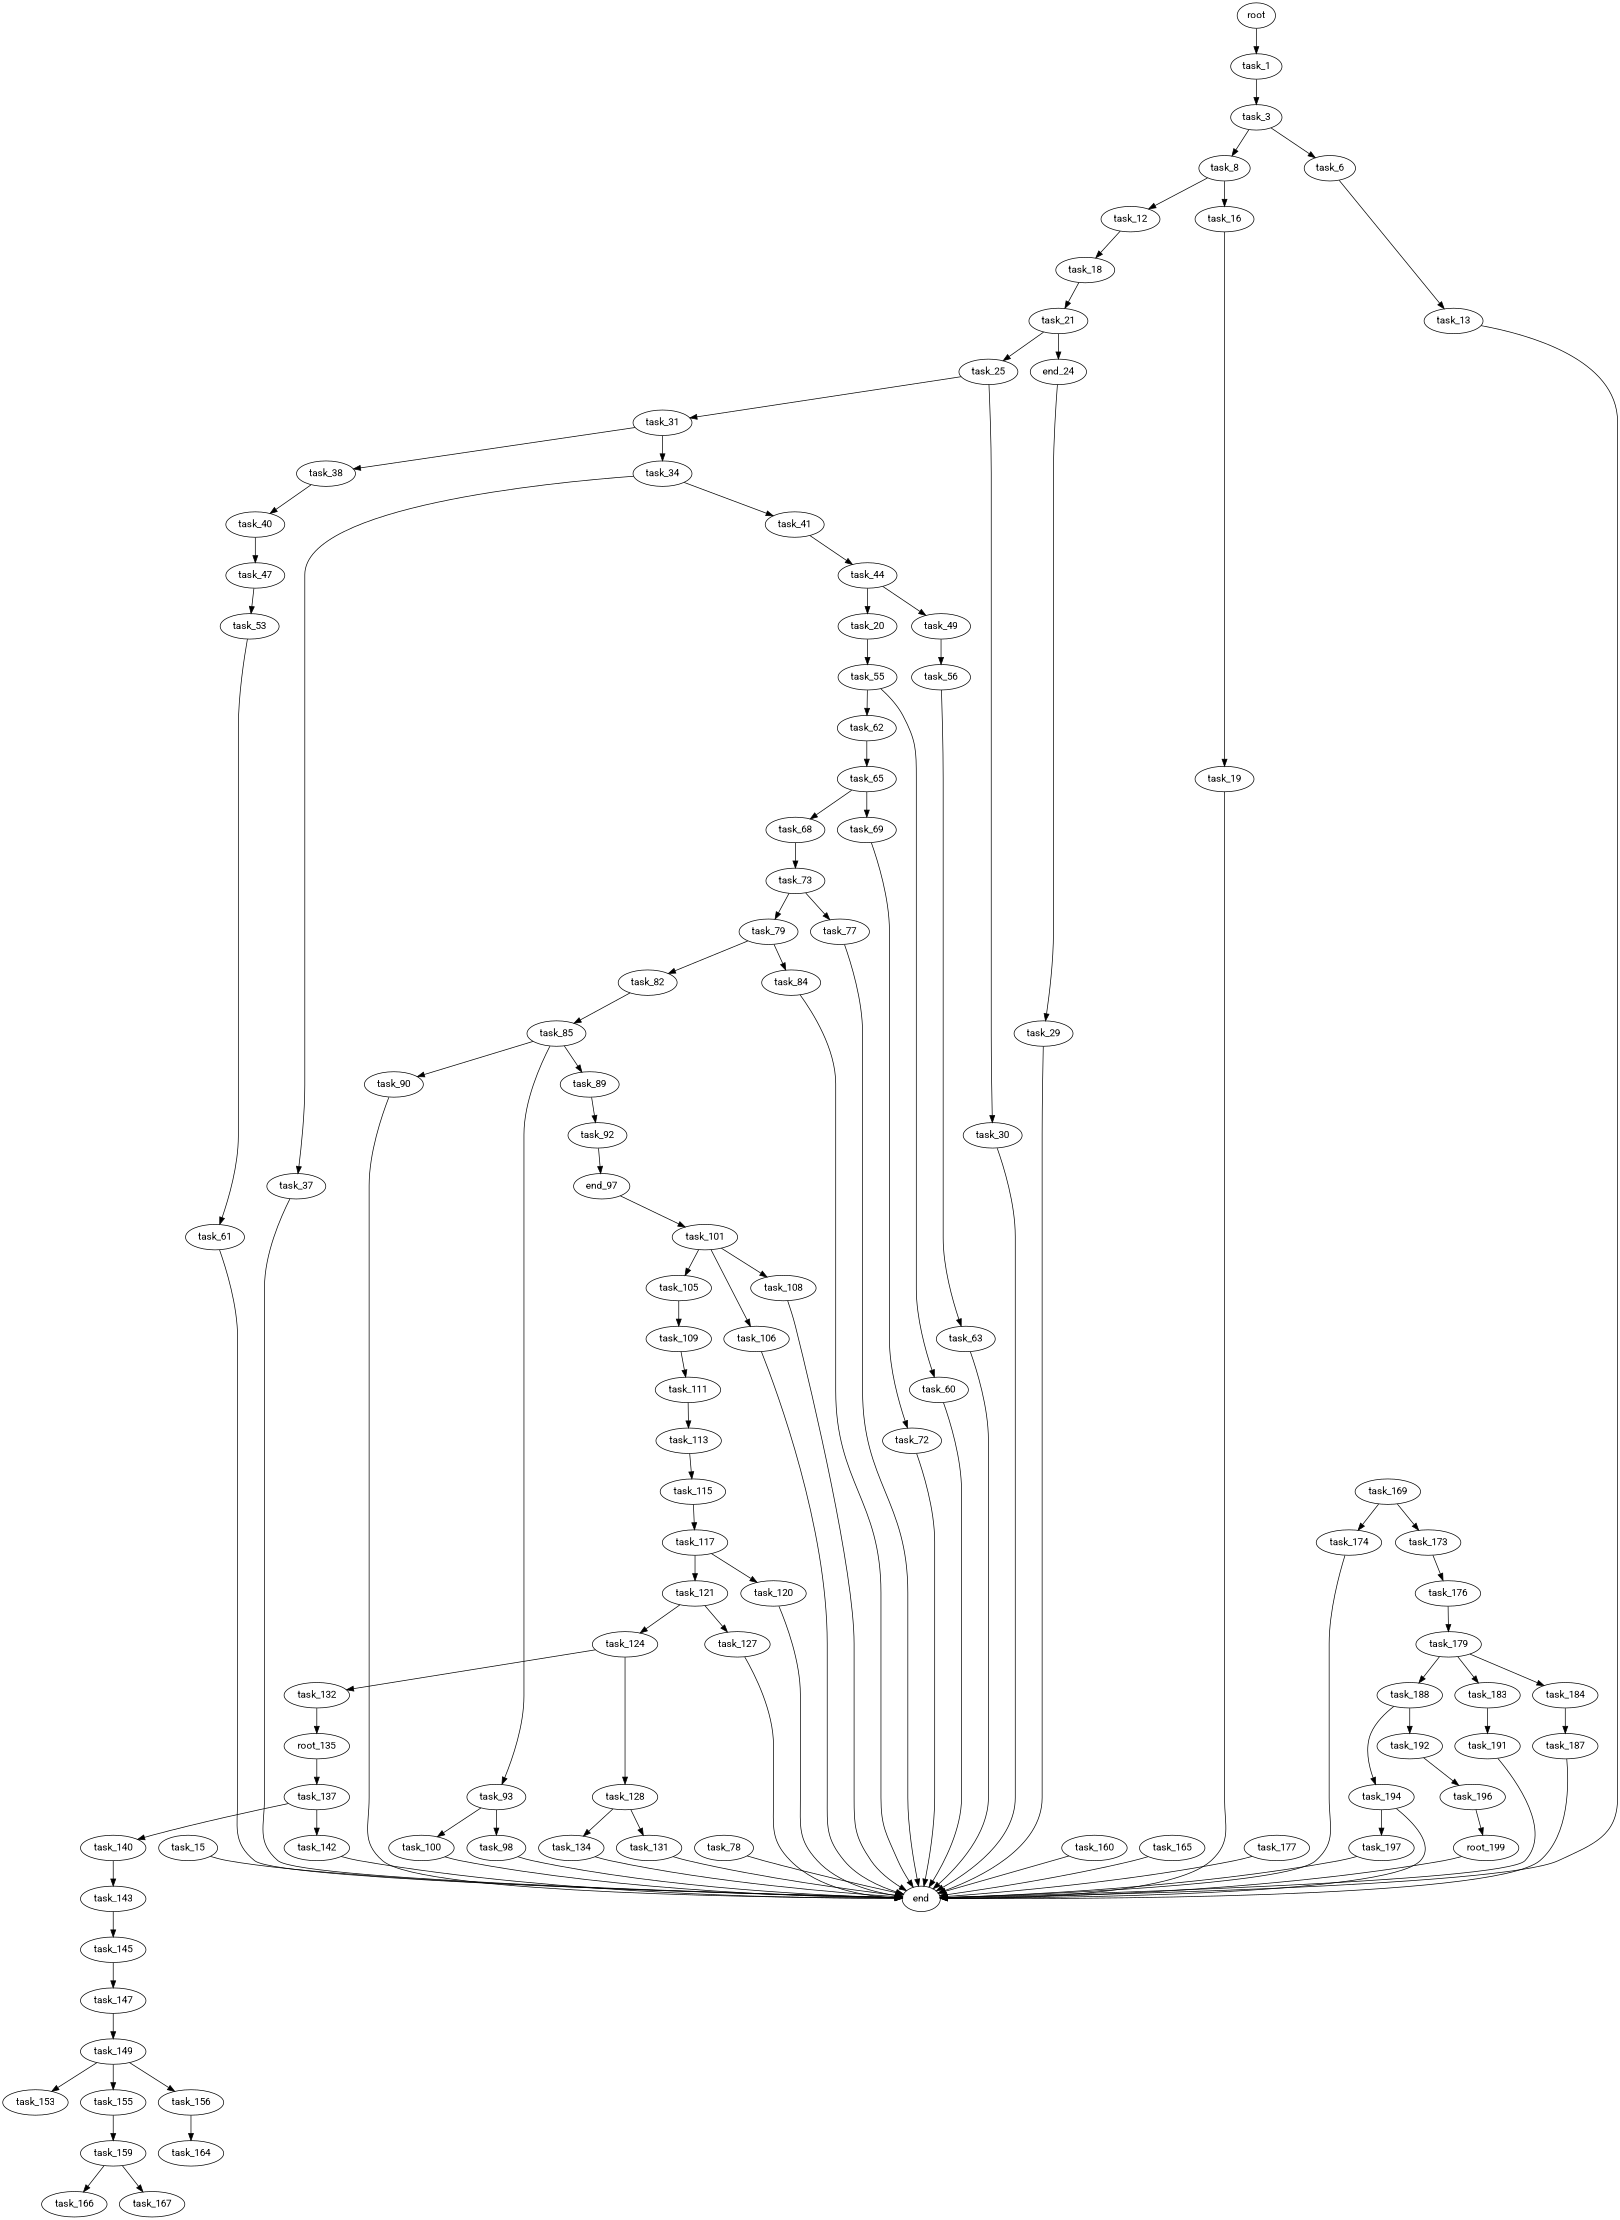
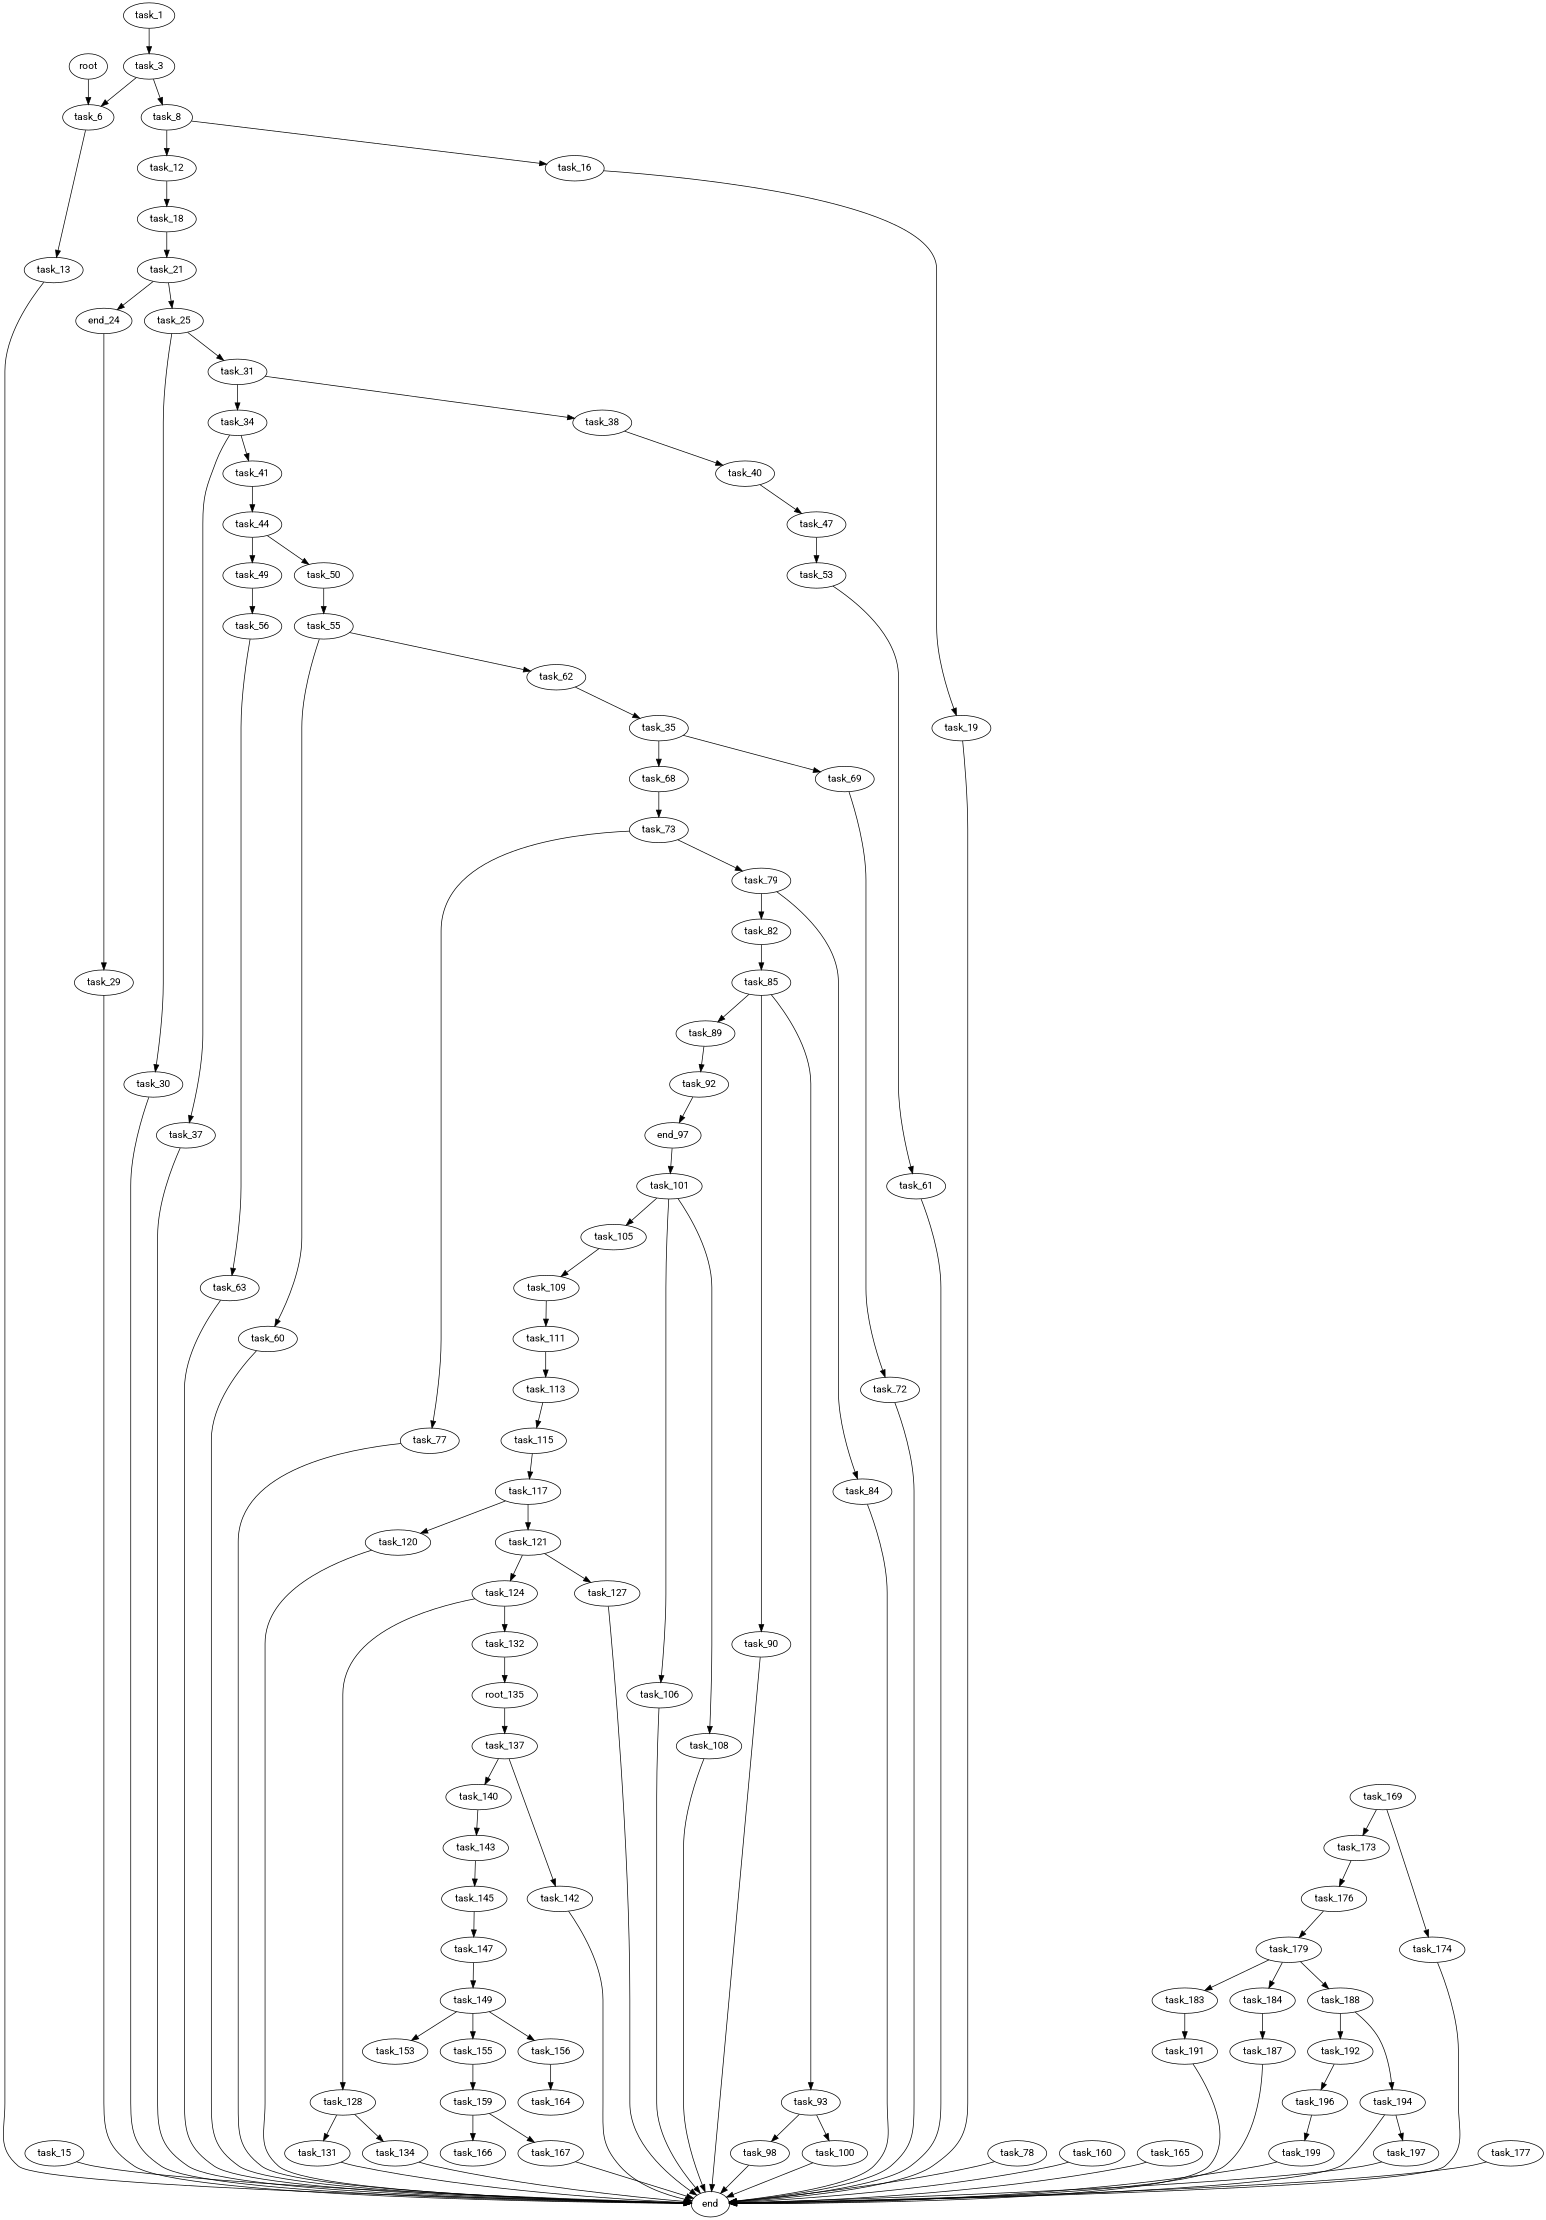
(1256, 38) -> (88, 88)
(867, 626) -> (324, 575)
(867, 779) -> (659, 728)
(1486, 1848) -> (1301, 2153)
none -> (626, 2177)
